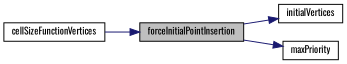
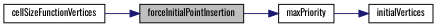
(256, 22) -> (347, 14)
